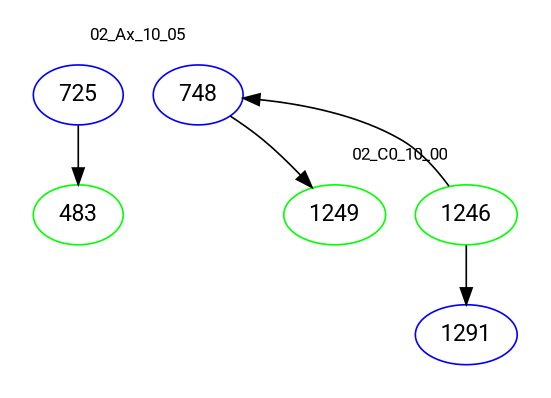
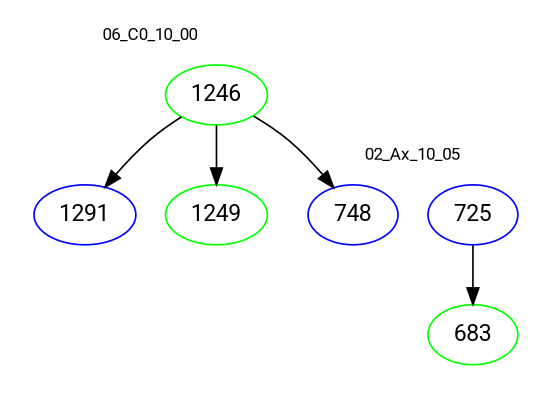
(281, 156) -> (216, 147)
(400, 156) -> (151, 36)
(78, 215) -> (473, 335)
